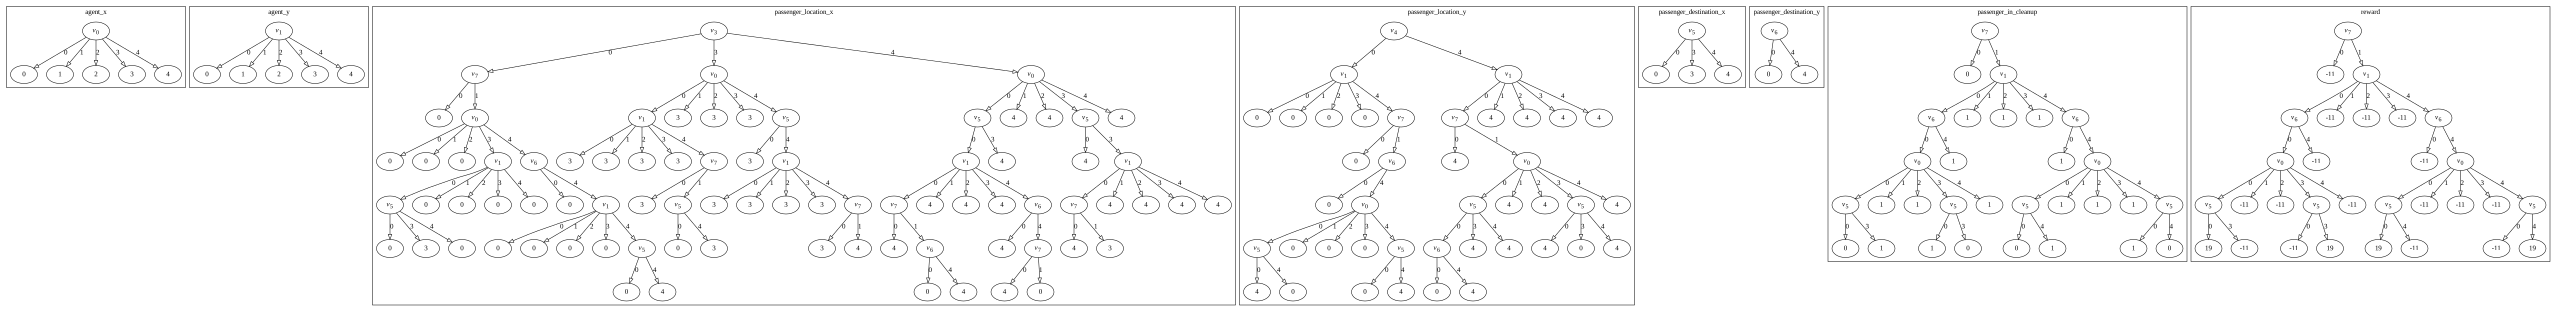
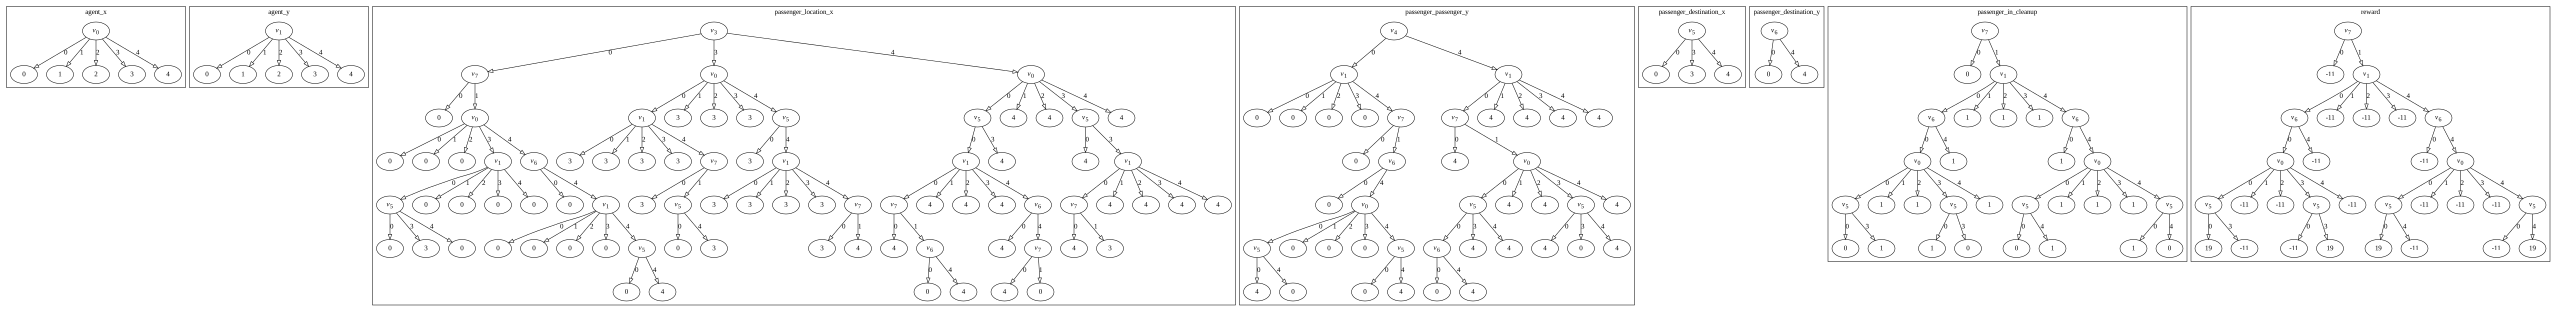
(1437, 12) -> (1437, 12)
